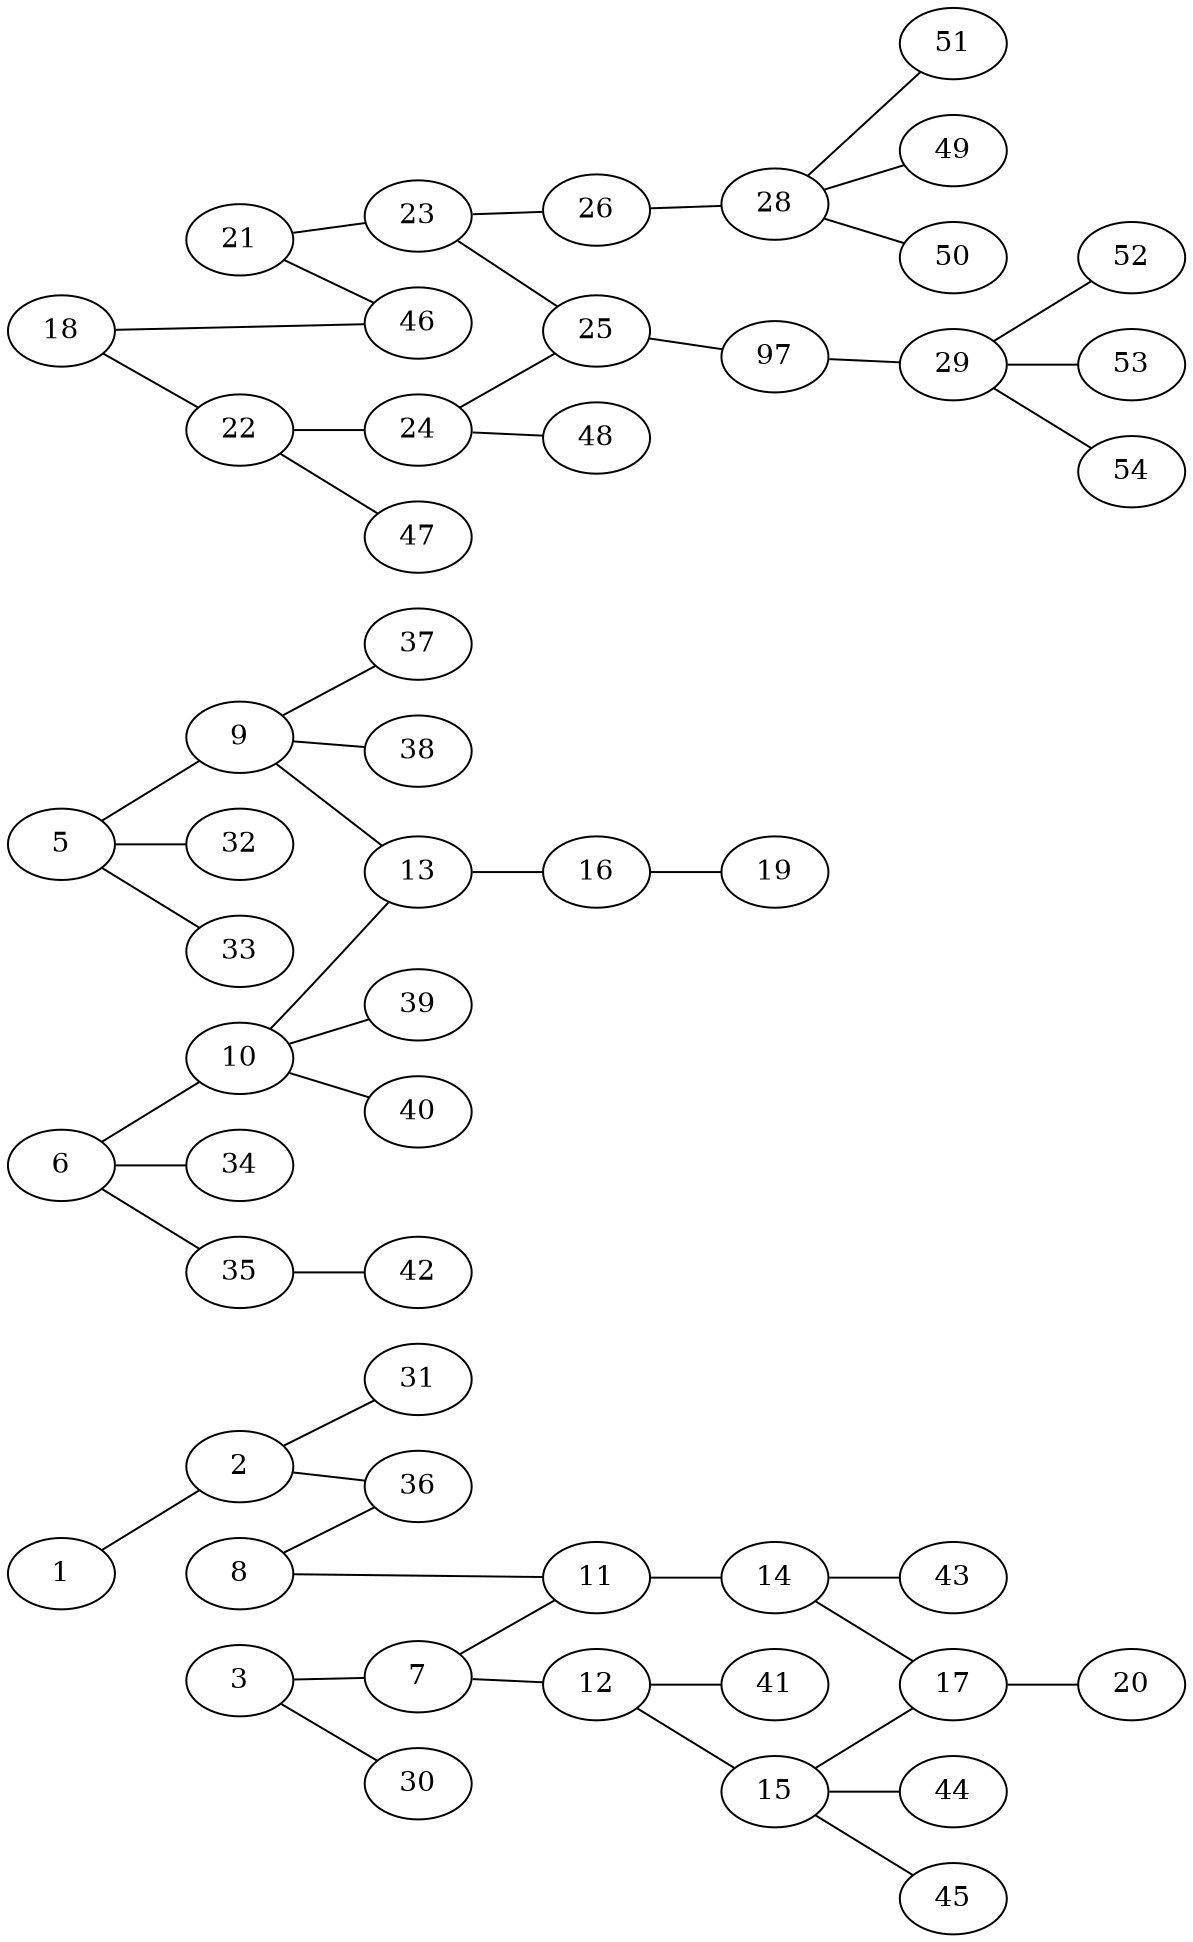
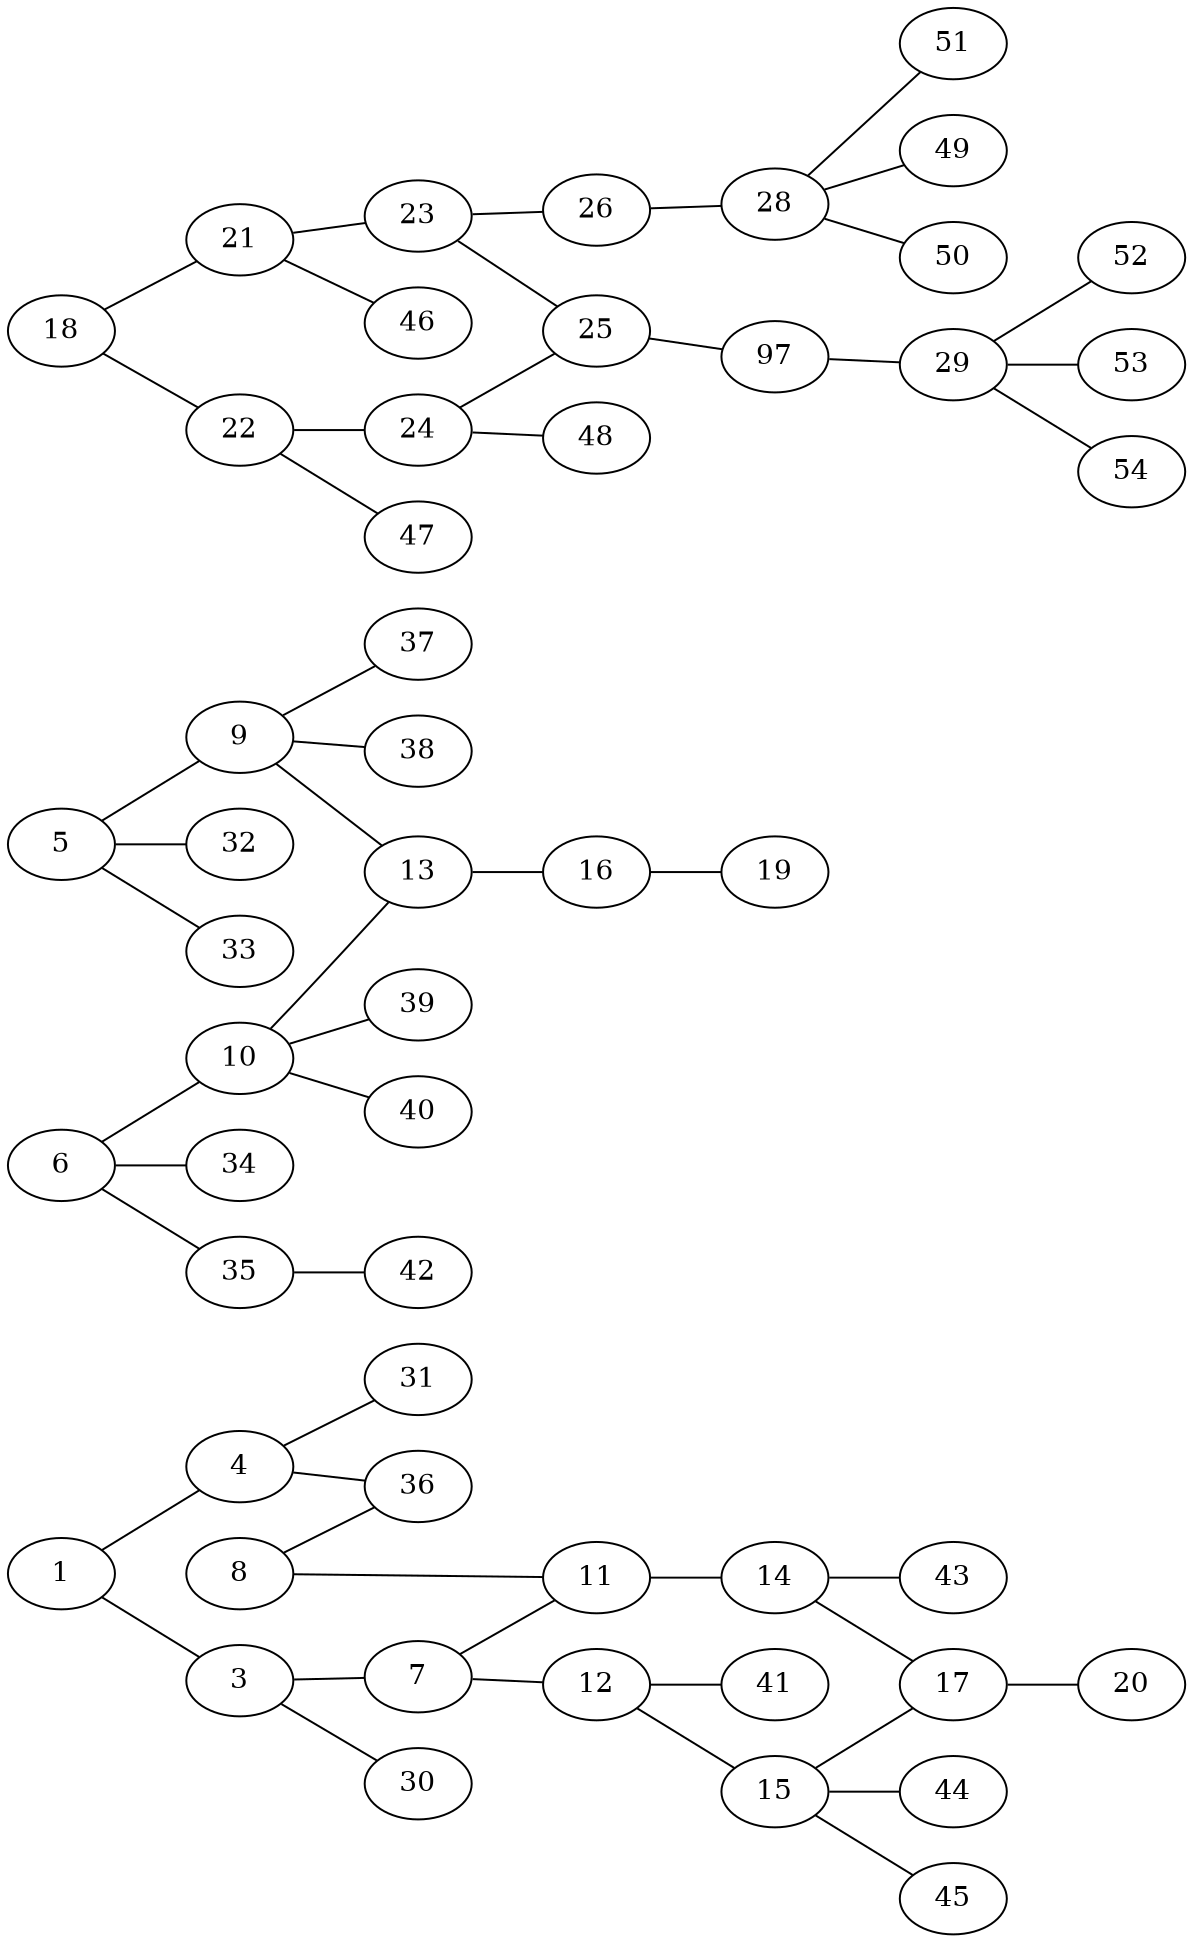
(240, 327) -> (151, 285)
(240, 1467) -> (240, 1467)
none -> (151, 1627)
